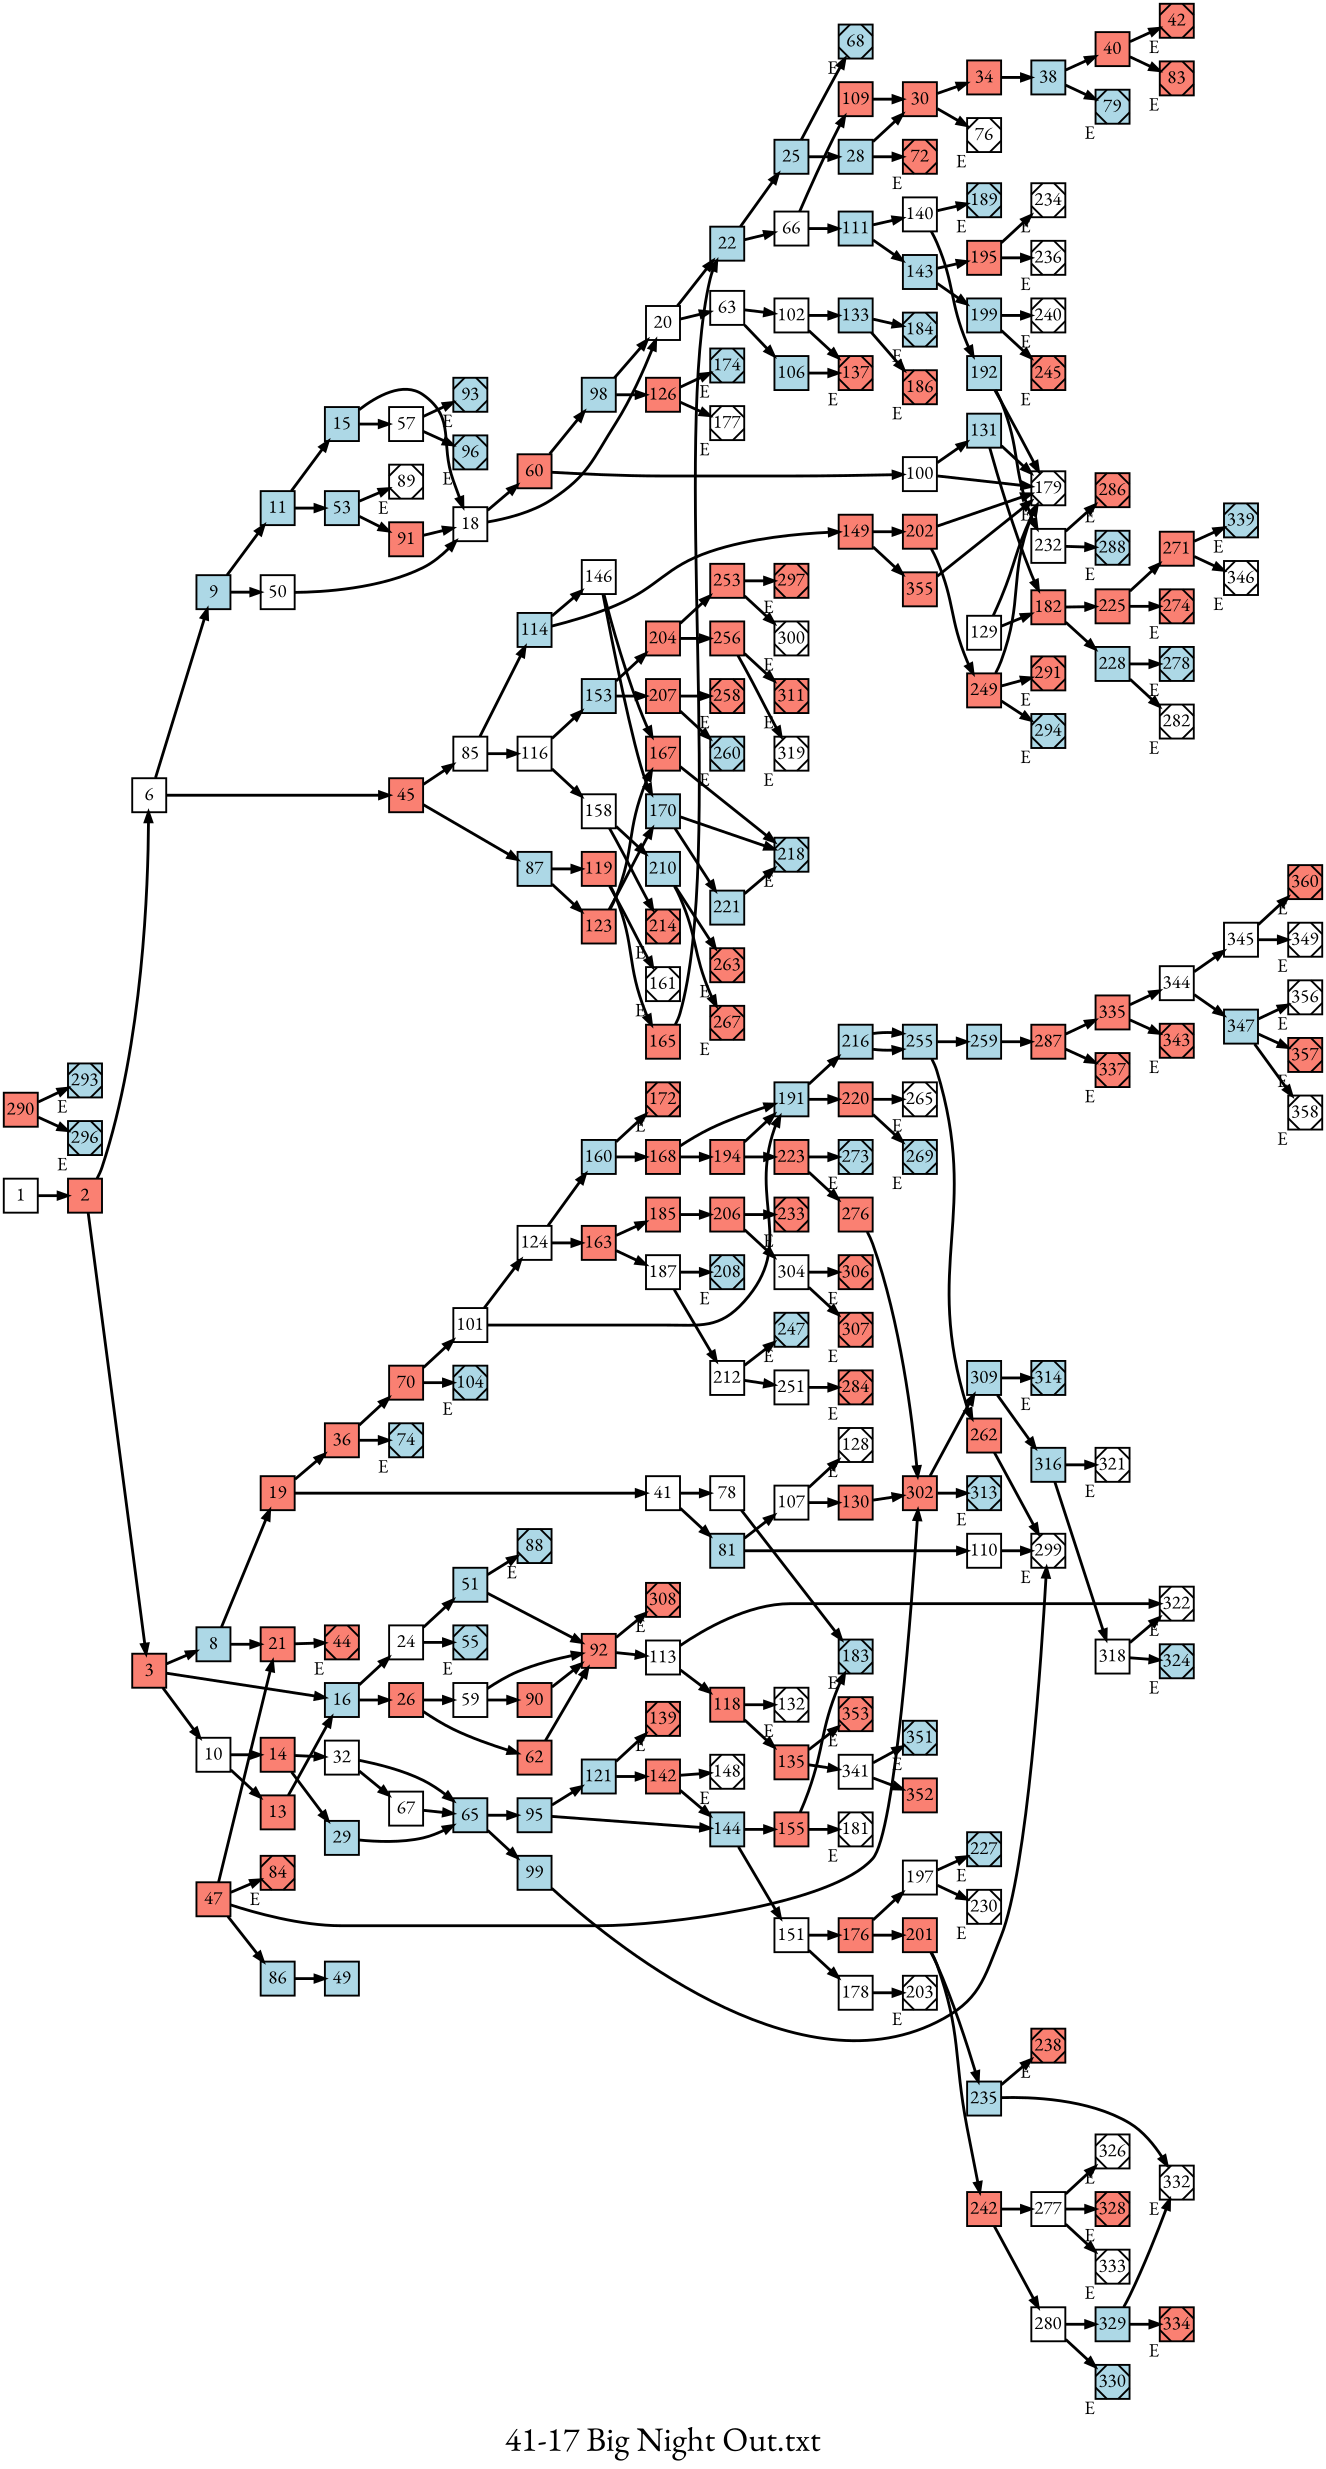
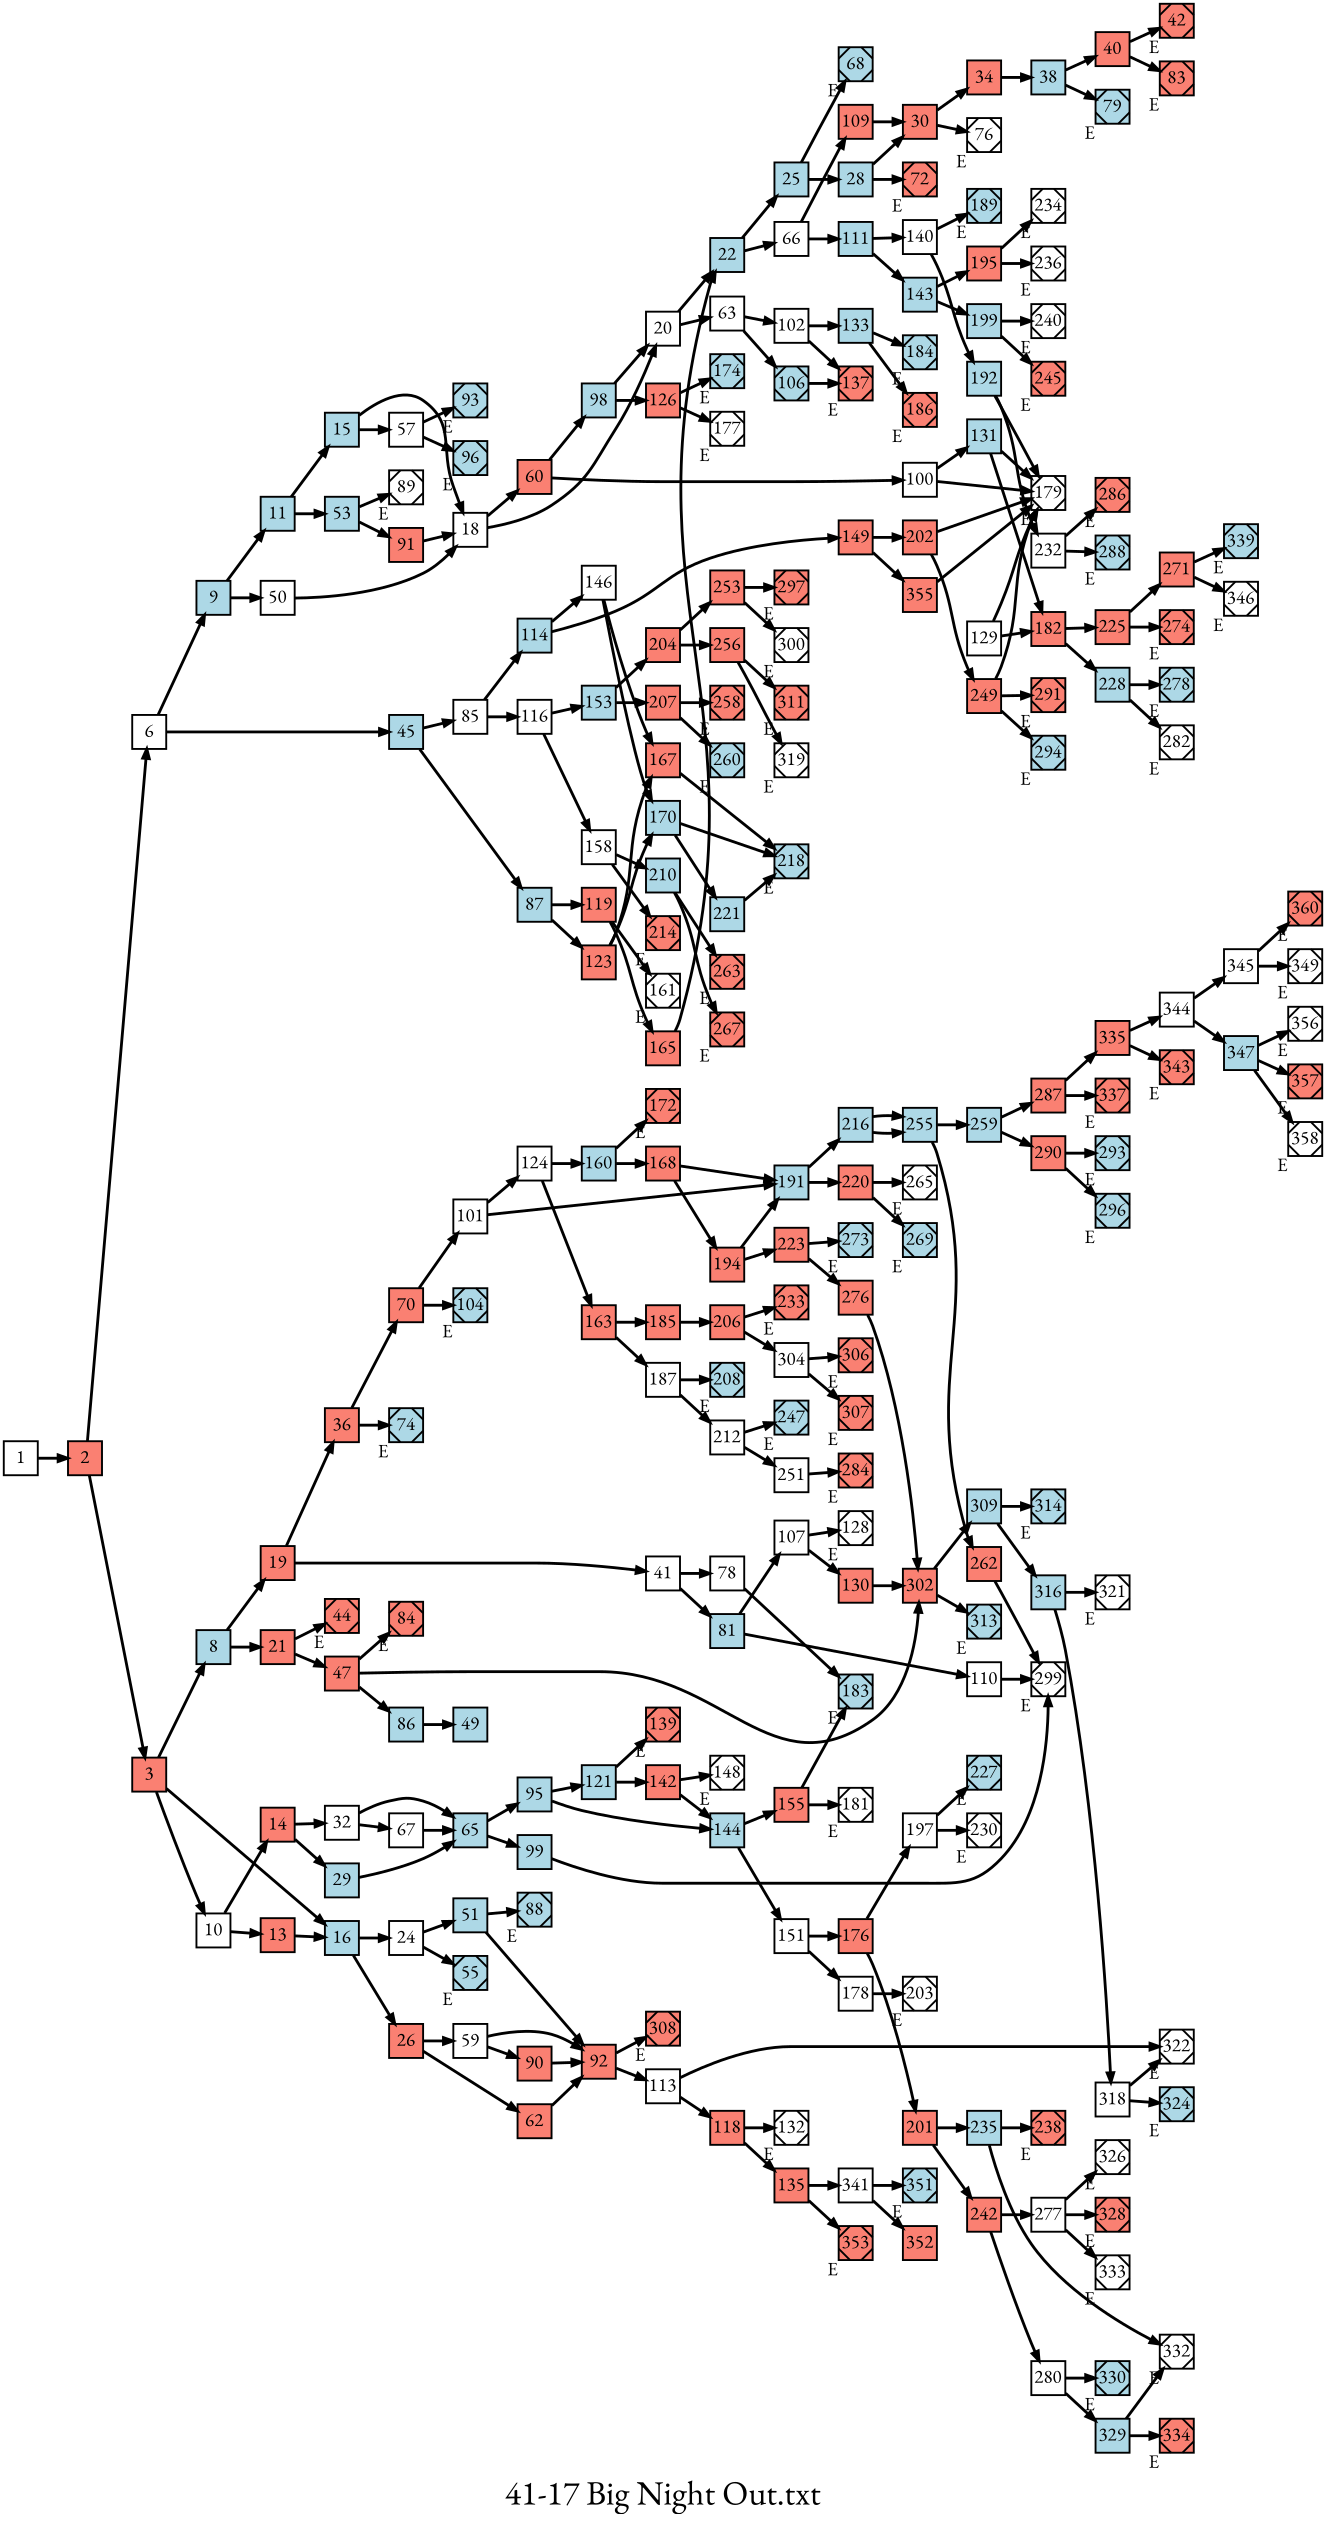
(791, 373) -> (791, 383)
(406, 795) -> (406, 732)
none -> (1012, 1137)
(246, 1771) -> (305, 1658)
